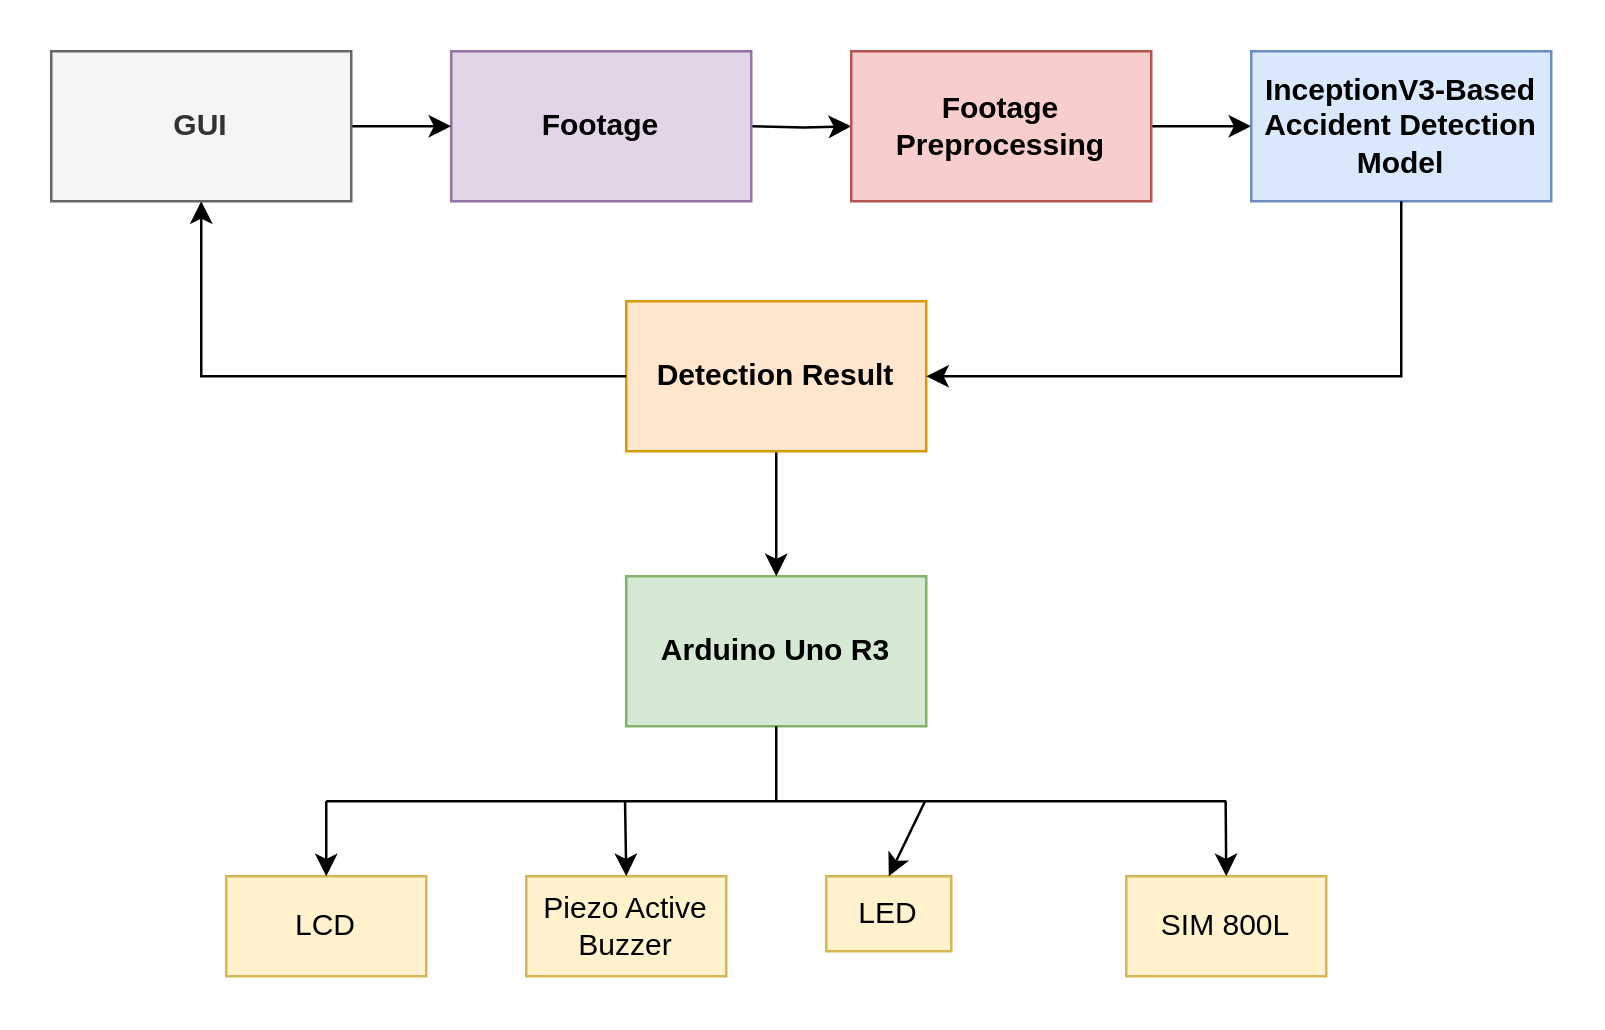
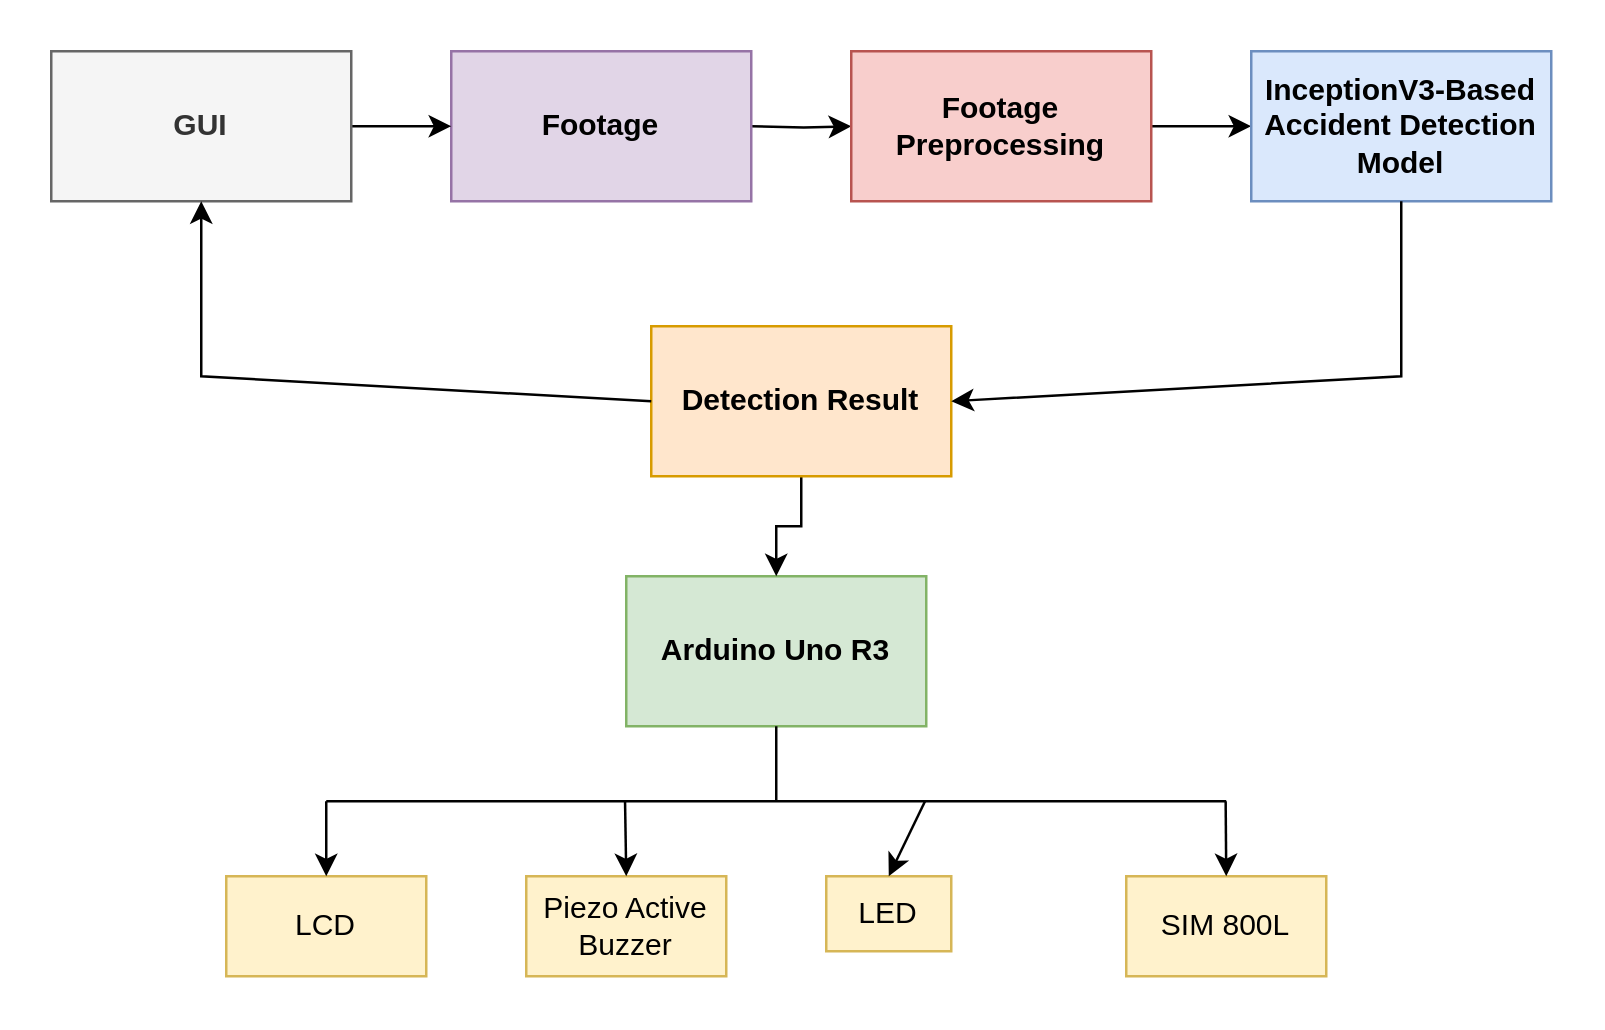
(776, 376) -> (801, 401)
